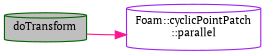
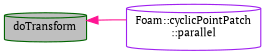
(101, 35) -> (112, 20)
